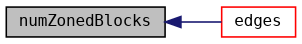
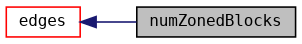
(201, 22) -> (116, 22)
